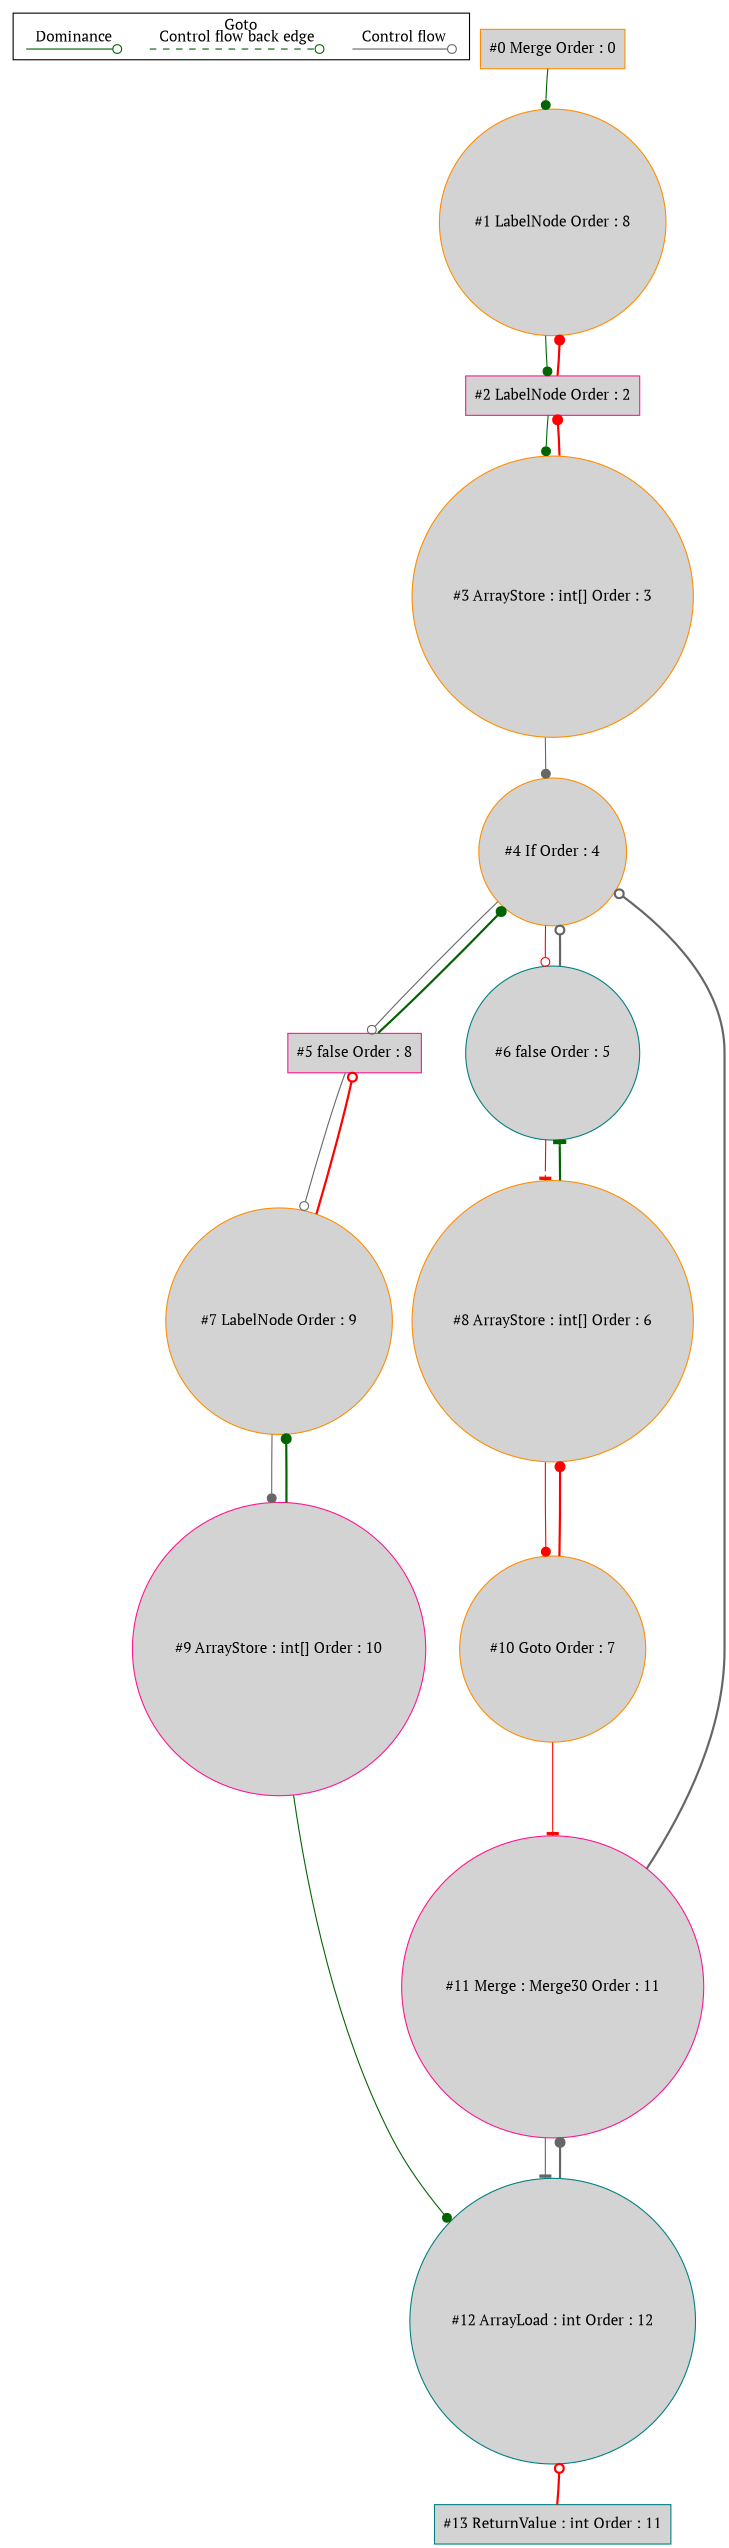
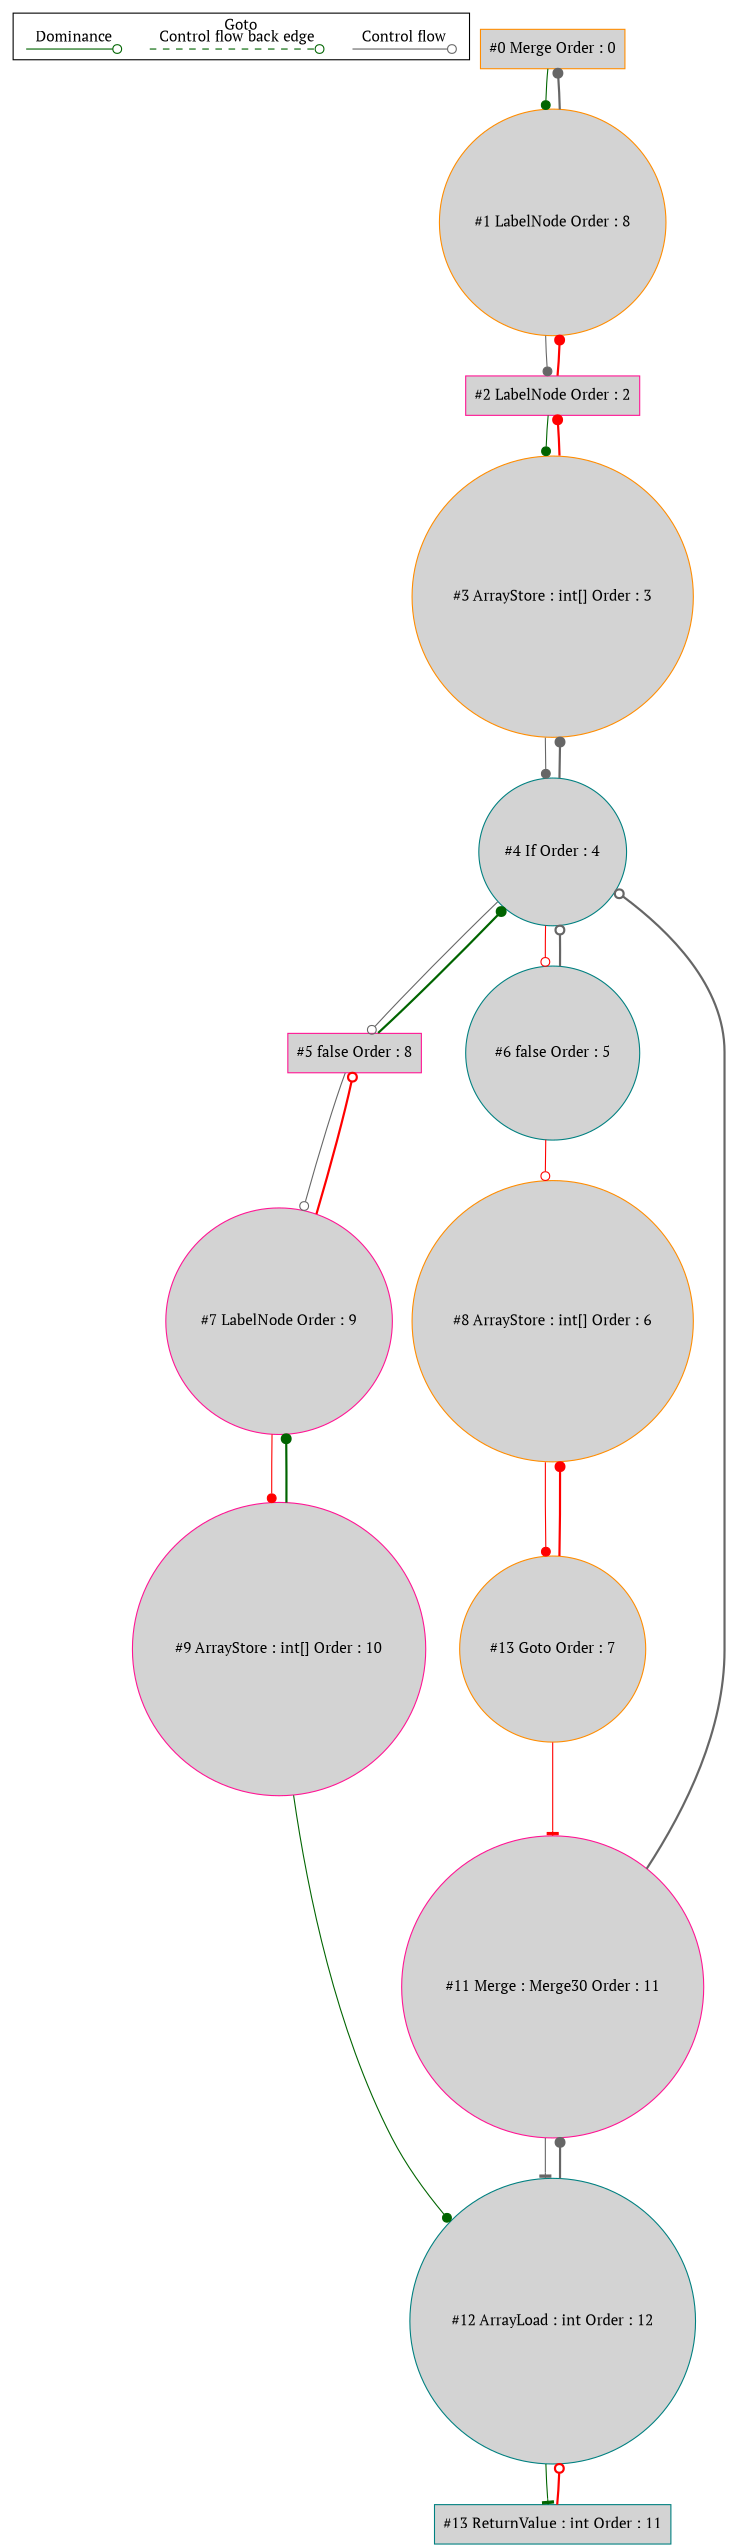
none -> (559, 94)
(546, 351) -> (546, 351)
none -> (560, 762)
(553, 852) -> (553, 852)
(545, 1156) -> (545, 1156)
(560, 1163) -> none
(279, 1321) -> (279, 1321)
(272, 1464) -> (272, 1464)
(553, 1649) -> (553, 1649)
none -> (547, 2481)
